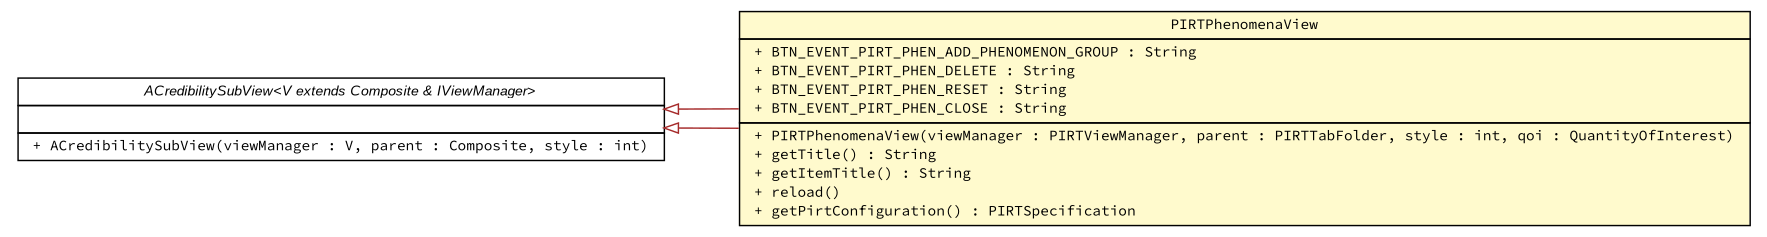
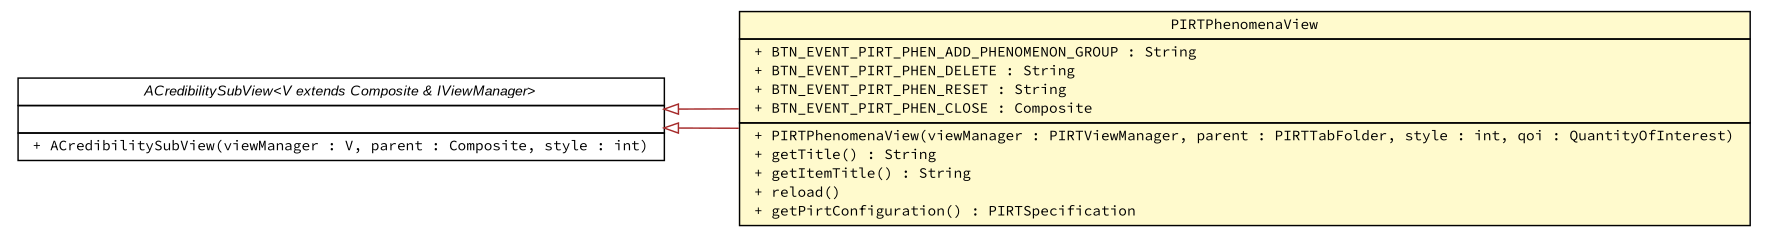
(911, 108) -> (924, 108)
